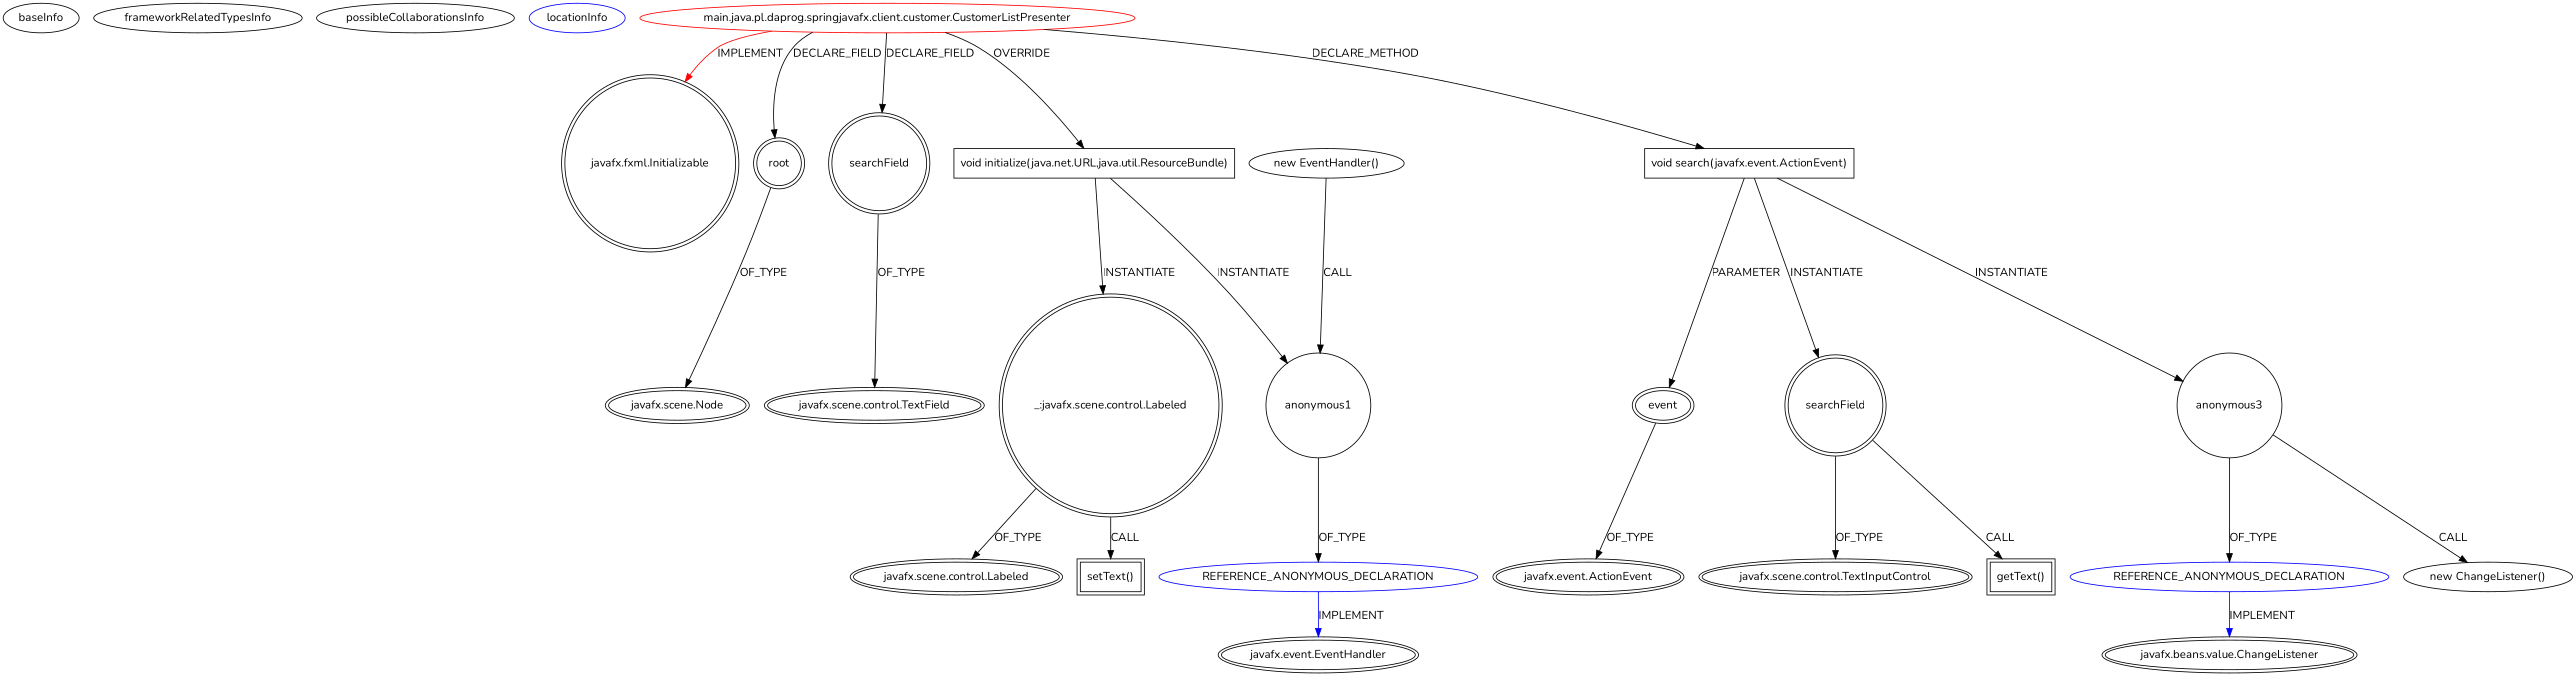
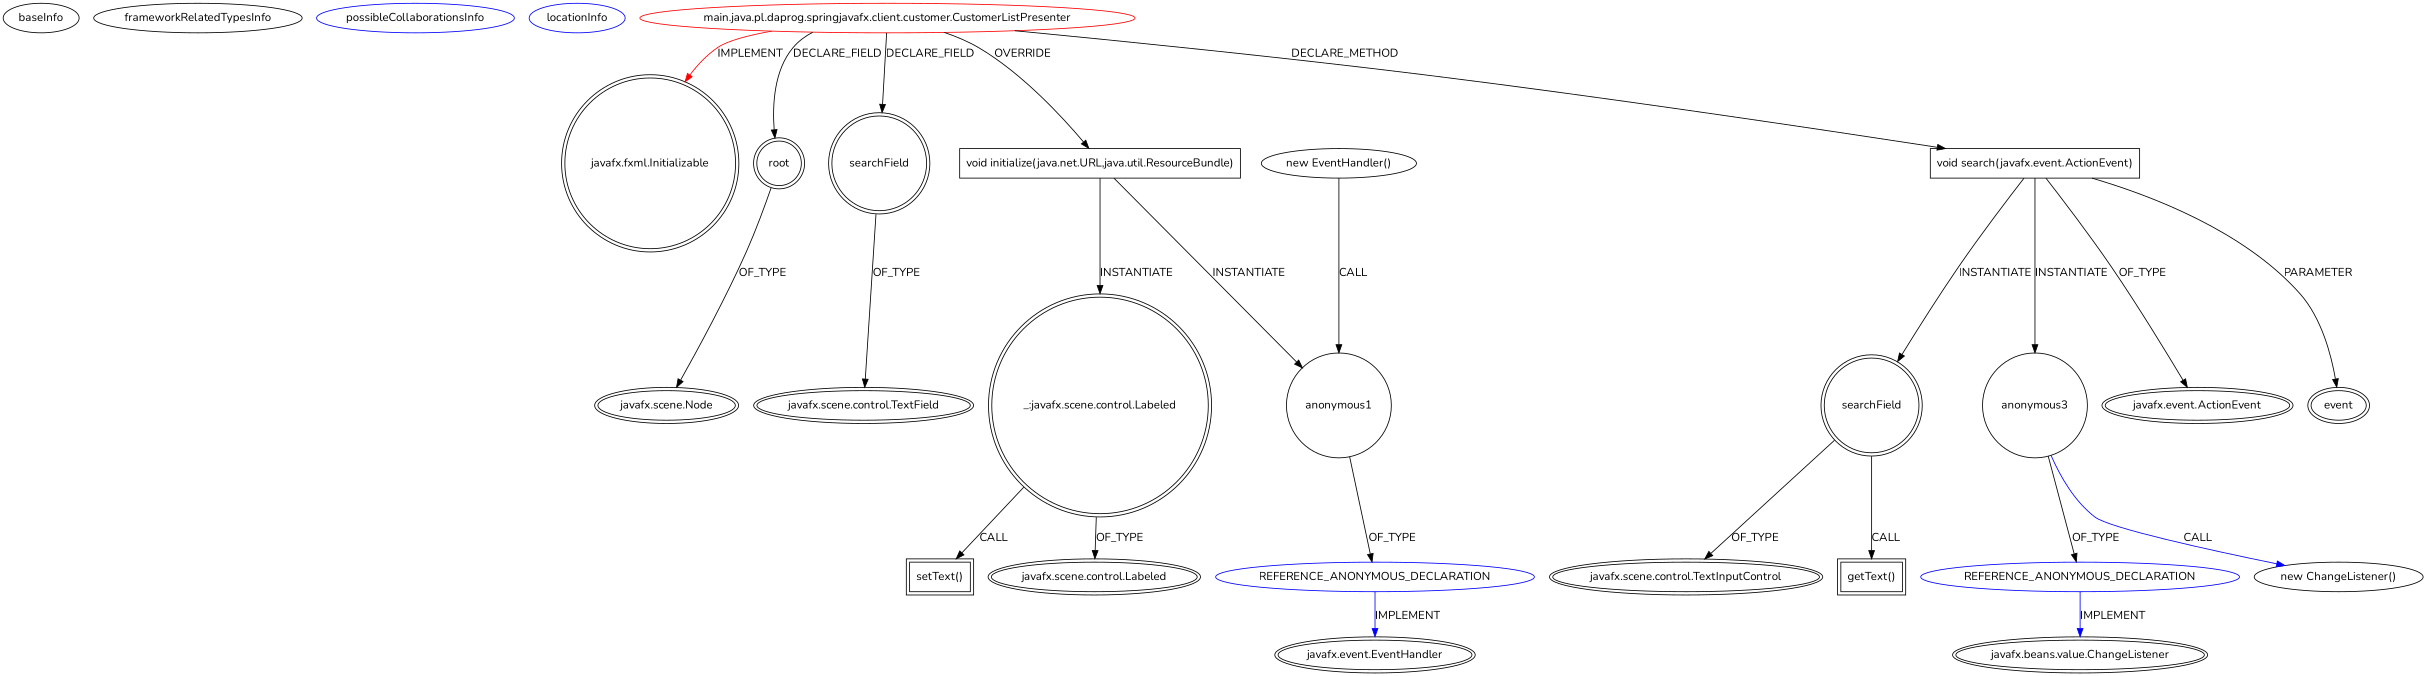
(415, 18) -> (415, 18)
(1628, 487) -> (2118, 277)
(2367, 496) -> (2148, 535)
